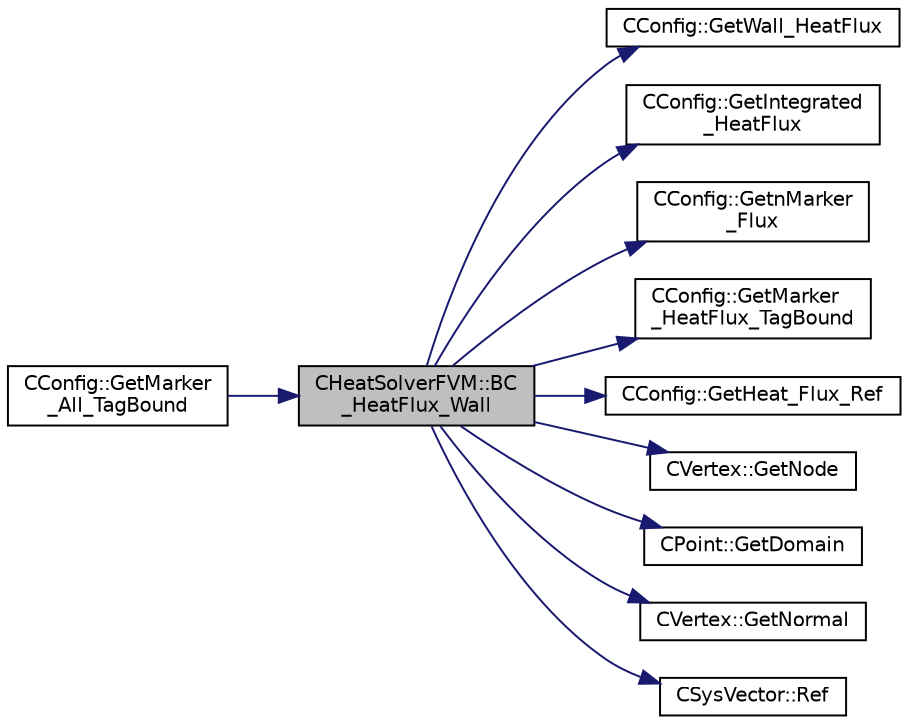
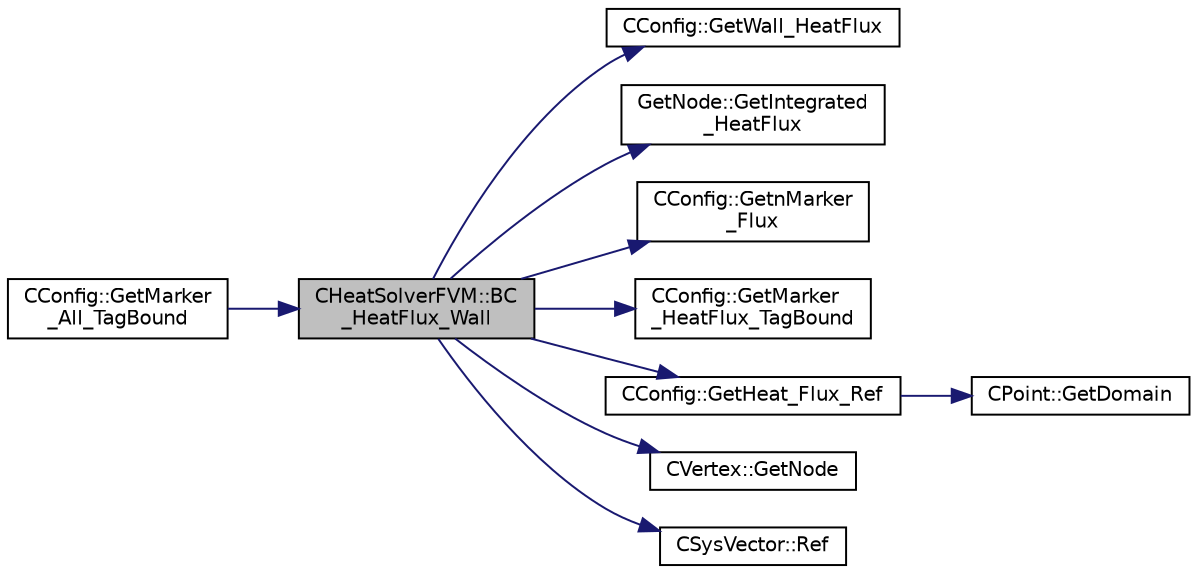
(753, 115) -> (753, 115)
(548, 480) -> (926, 396)
(753, 621) -> none
